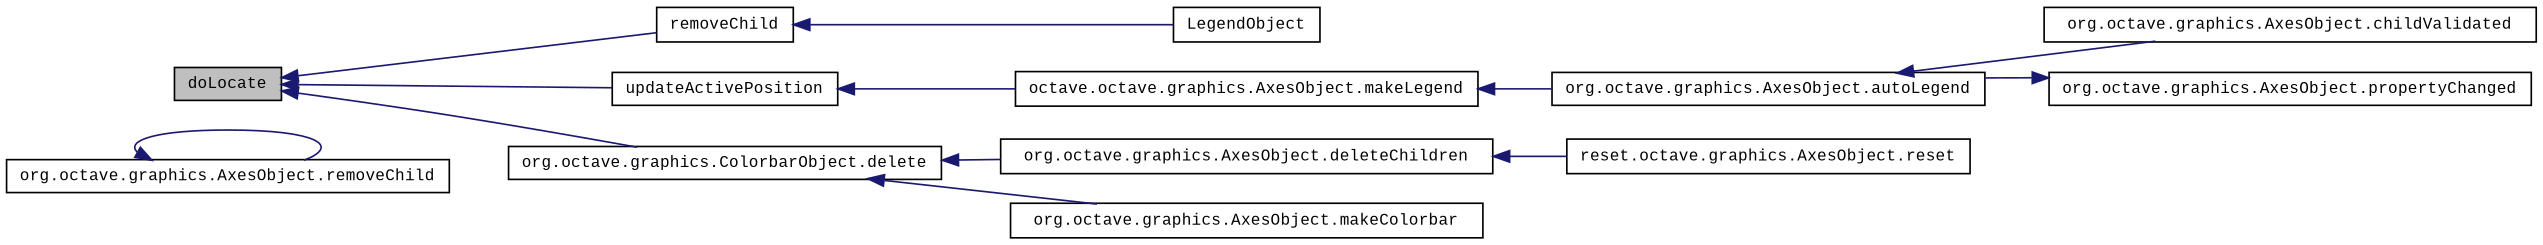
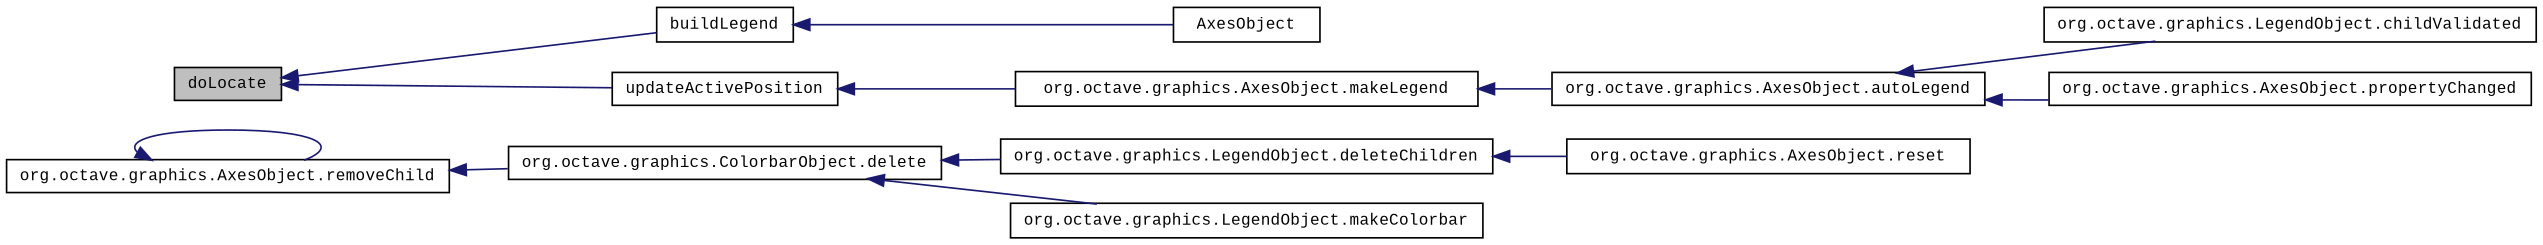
(725, 25) -> (725, 25)
(1247, 25) -> (1247, 25)
(2290, 25) -> (2290, 25)
(2009, 78) -> (2025, 100)
(1247, 89) -> (1247, 89)
(468, 118) -> (487, 169)
(1247, 156) -> (1247, 156)
(1768, 156) -> (1768, 156)
(1247, 221) -> (1247, 221)
